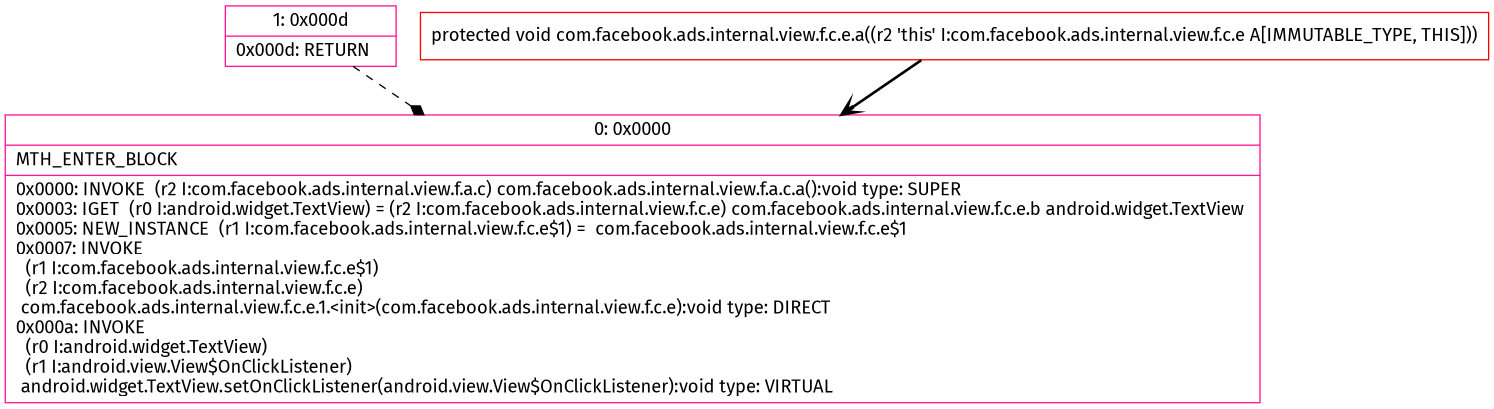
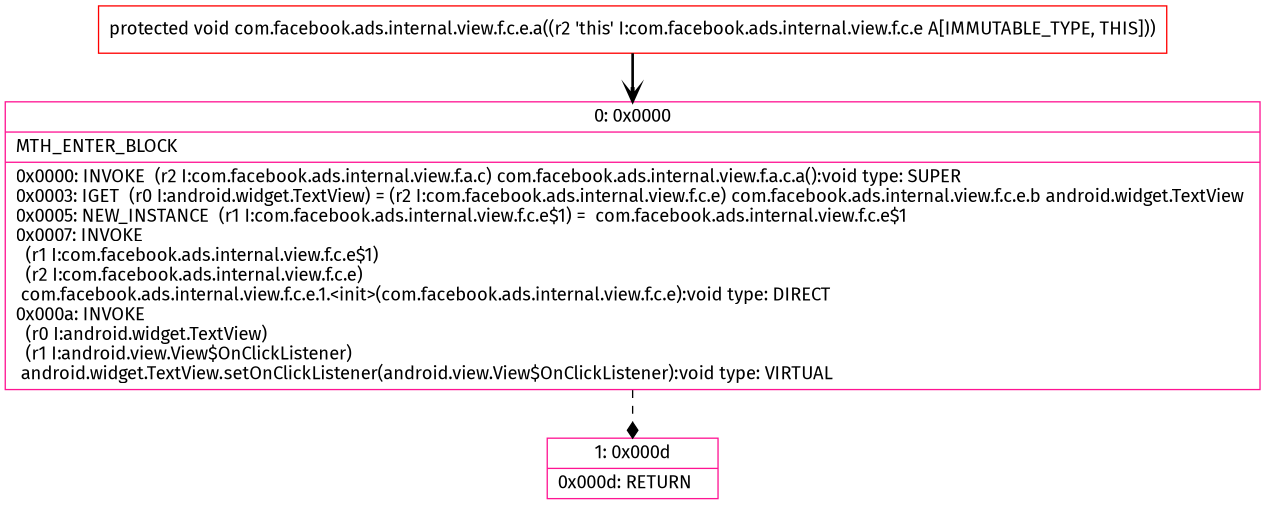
(382, 86) -> (633, 406)
